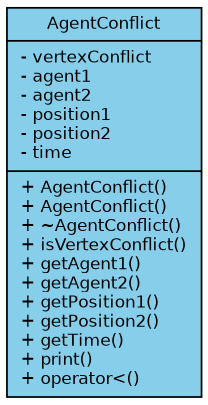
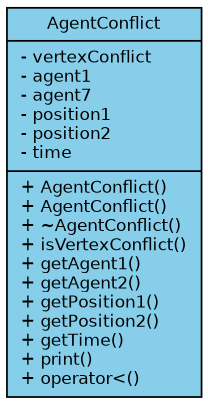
(56, 96) -> (56, 96)
